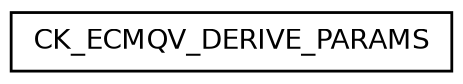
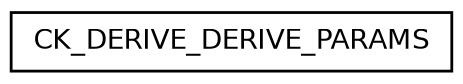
(231, 42) -> (231, 42)
